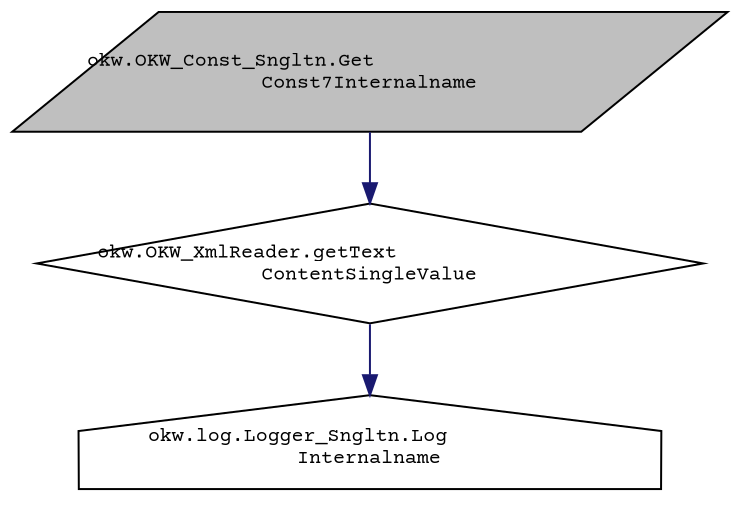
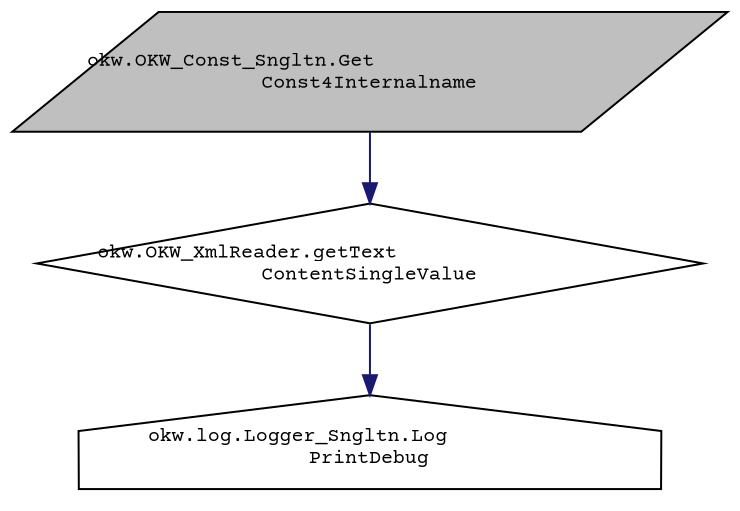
(370, 72) -> (370, 72)
(370, 447) -> (370, 447)
